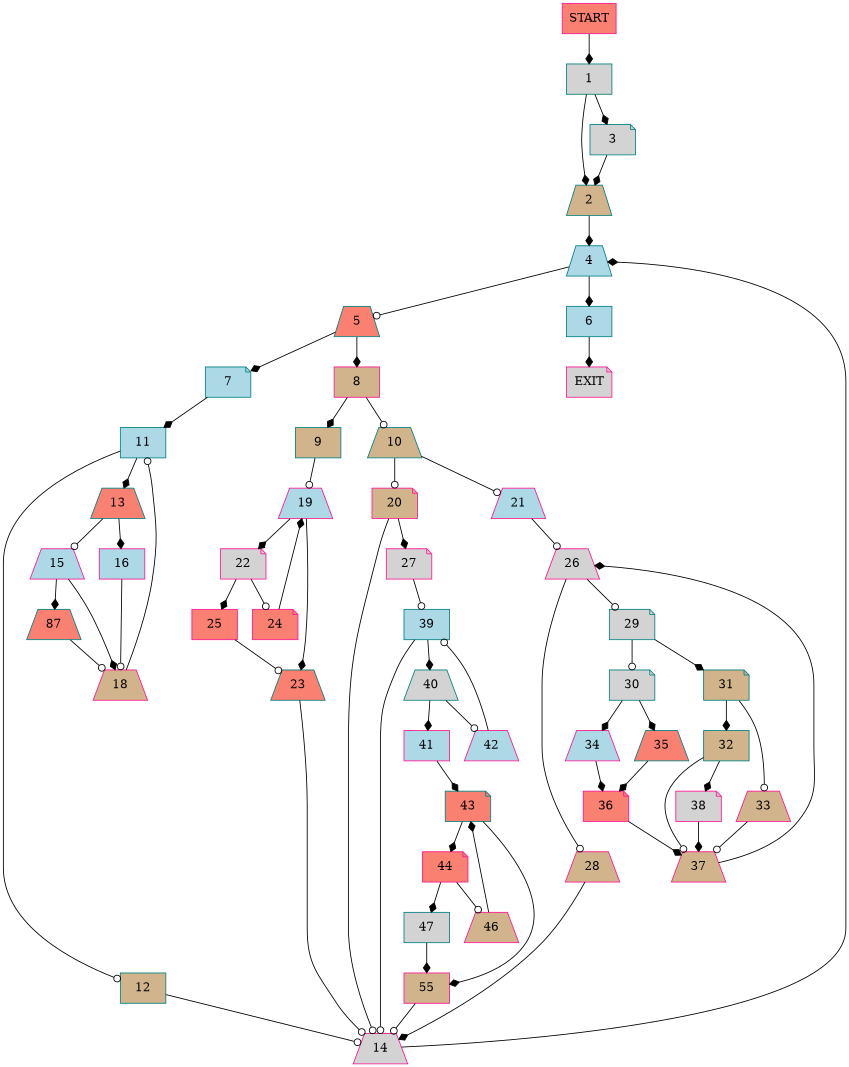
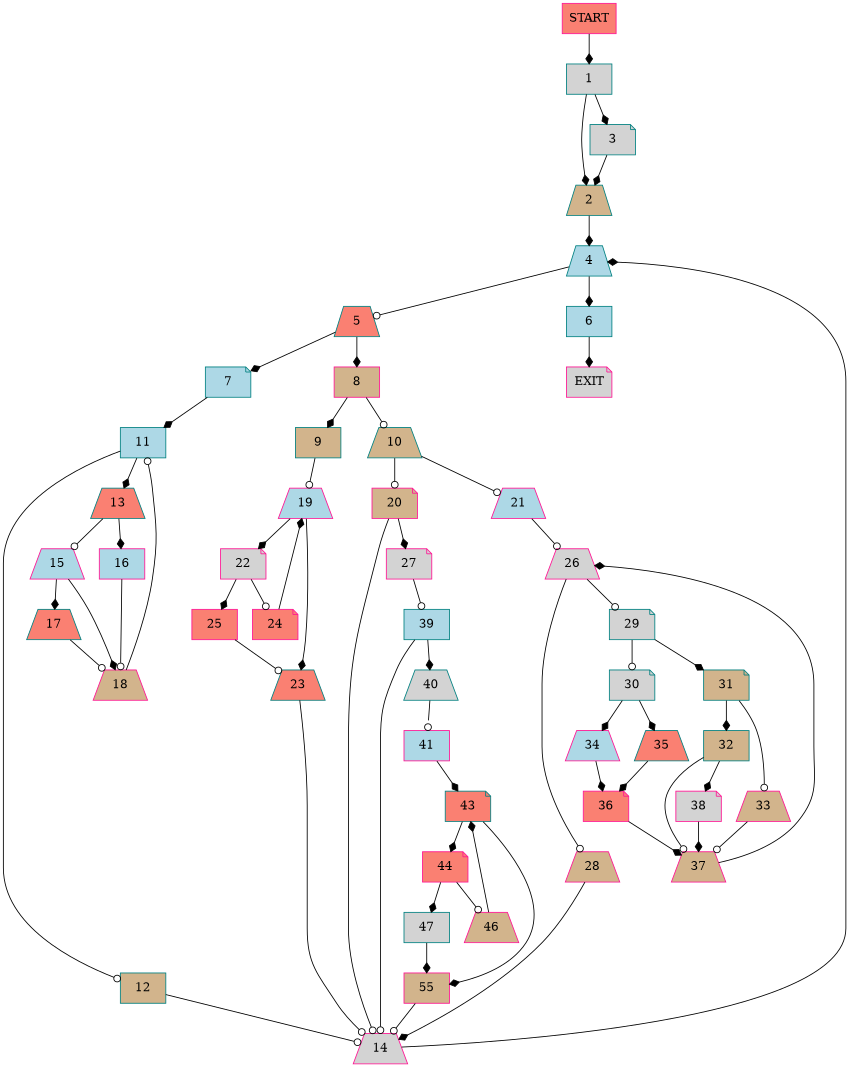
(54, 625) -> (54, 625)
(429, 710) -> (429, 710)
(492, 746) -> none
